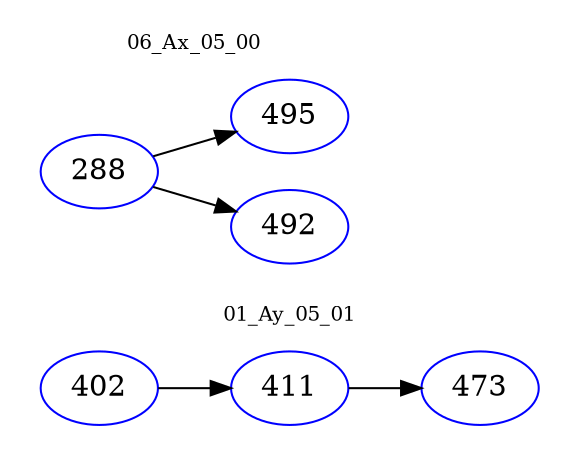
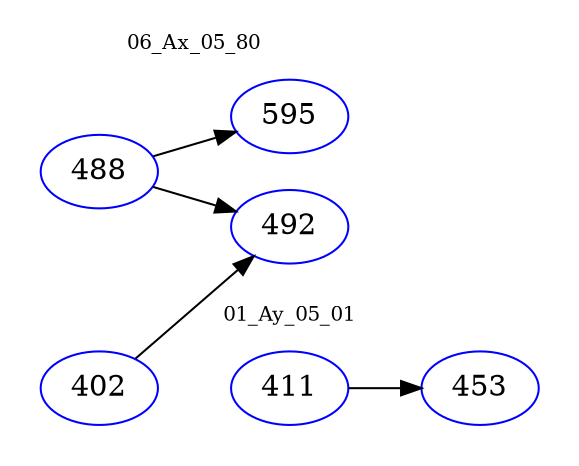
(194, 44) -> (194, 44)
(290, 116) -> (290, 116)
(99, 172) -> (99, 172)
(184, 388) -> (187, 314)
(480, 388) -> (480, 388)
